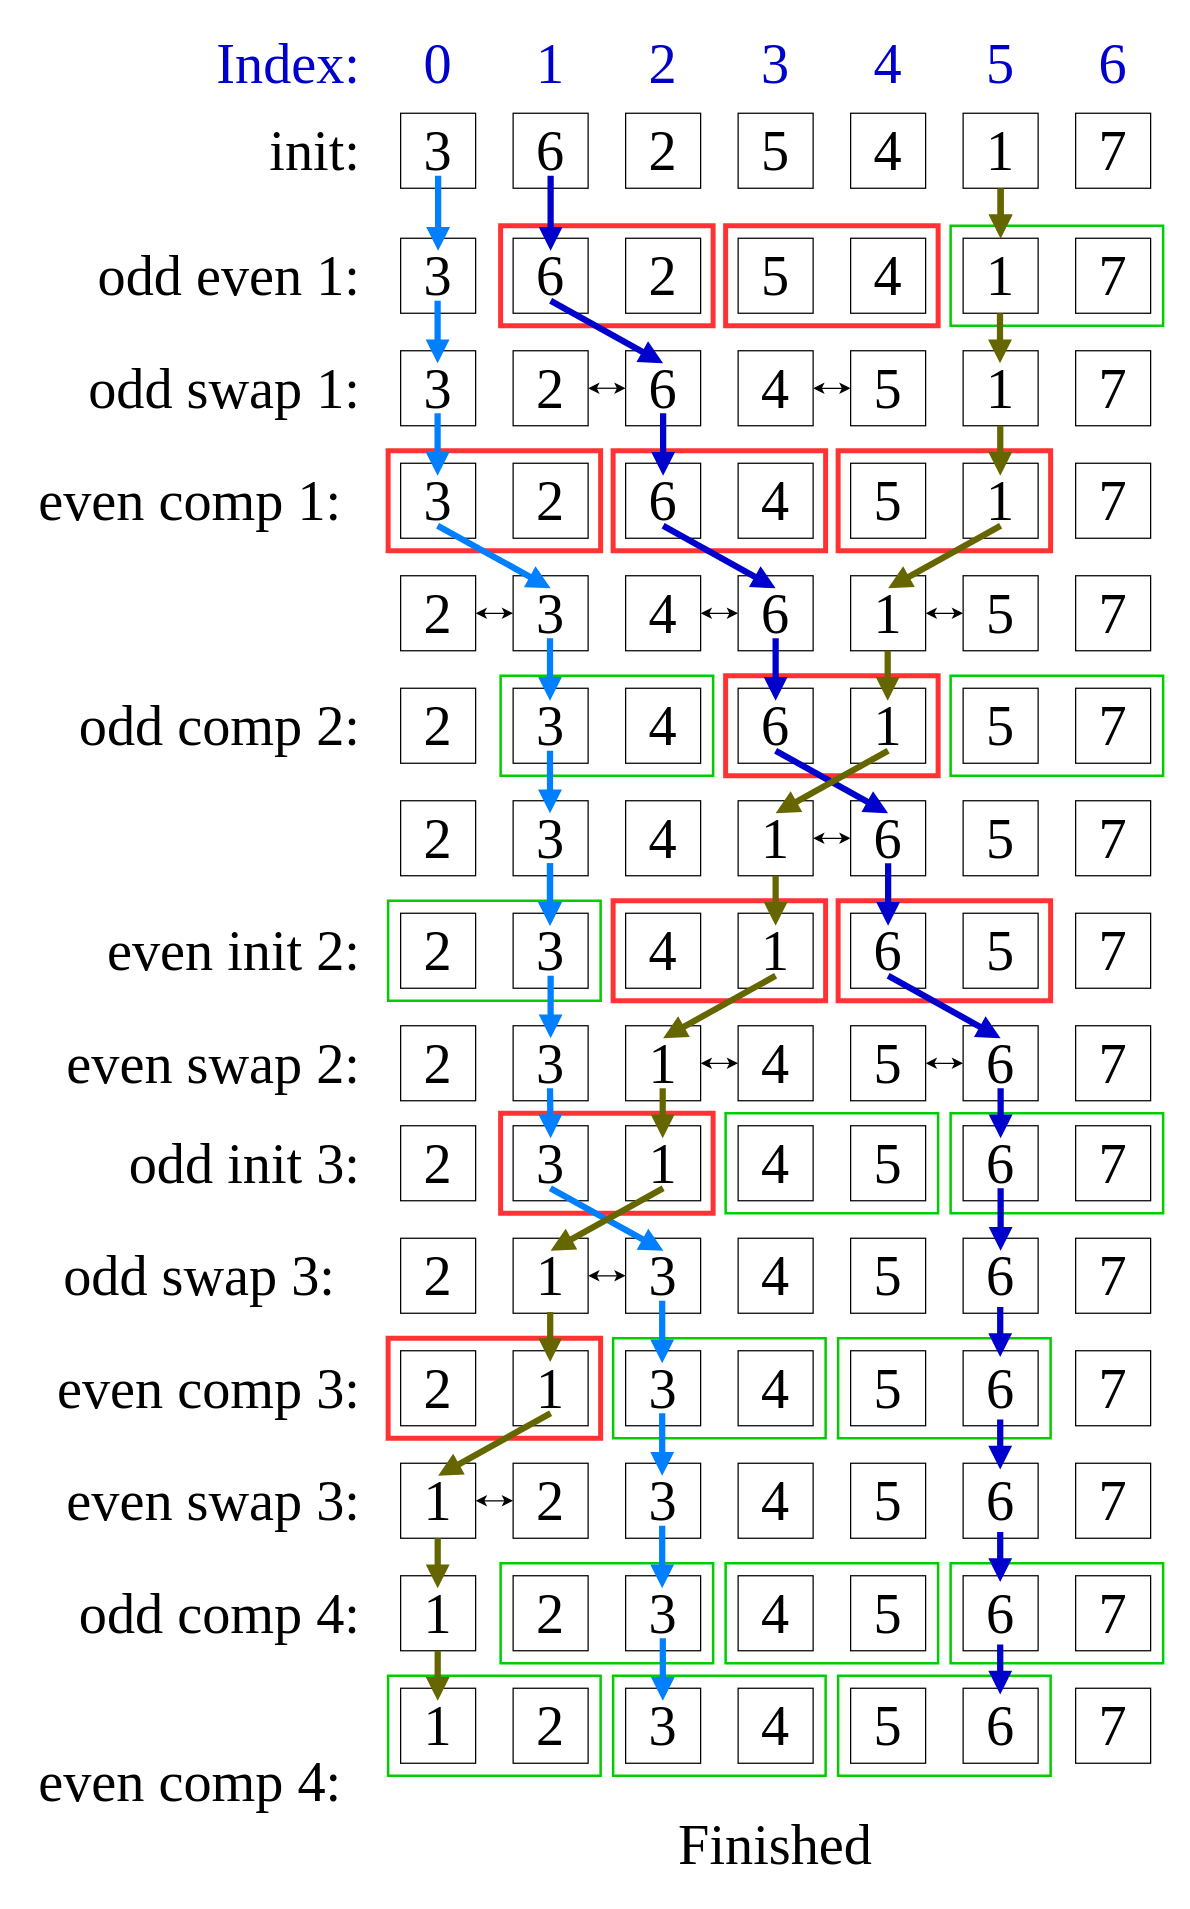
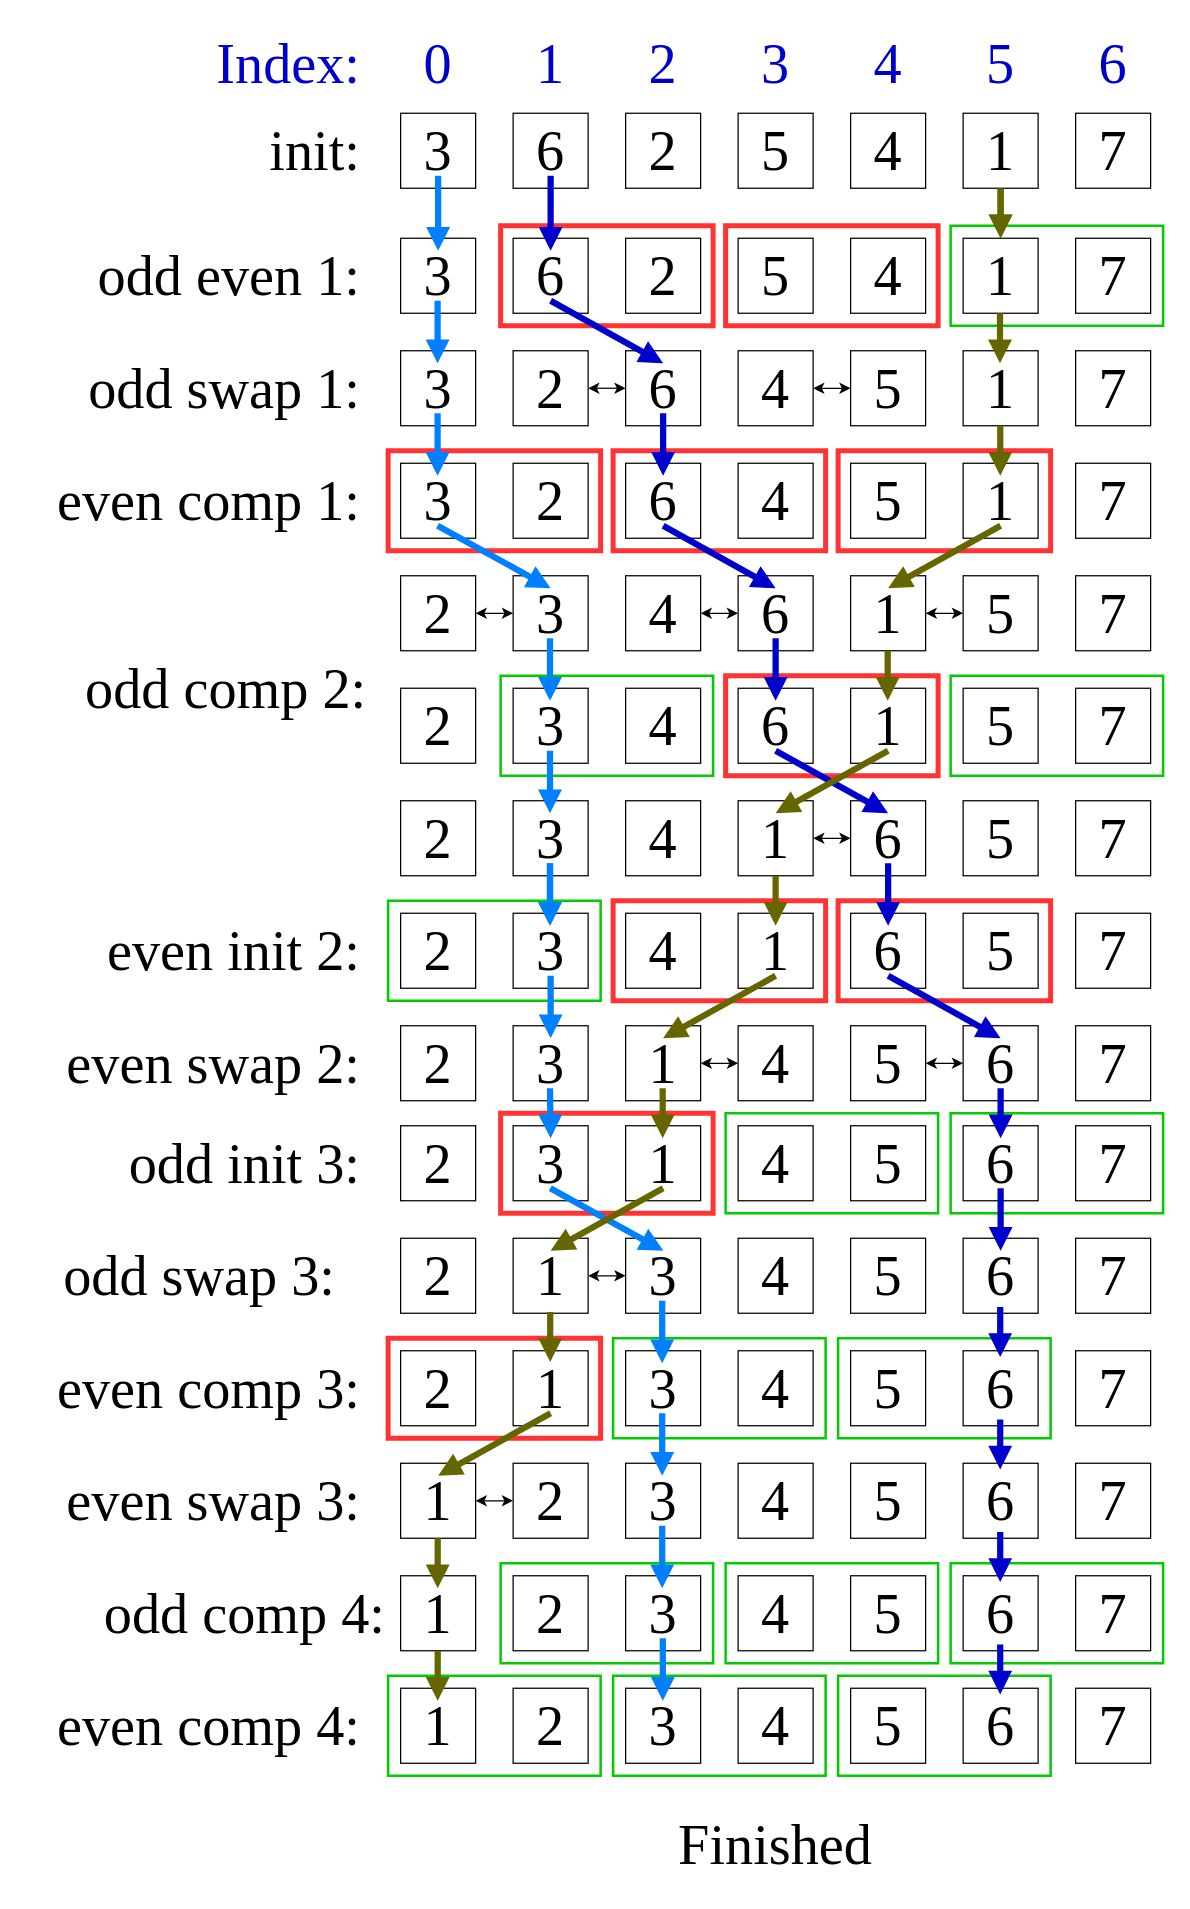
(188, 501) -> (207, 501)
(207, 726) -> (213, 688)
(213, 1613) -> (238, 1613)
(182, 1782) -> (201, 1726)
